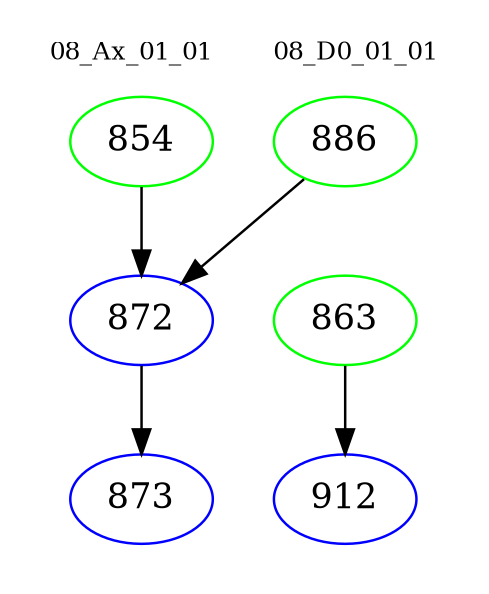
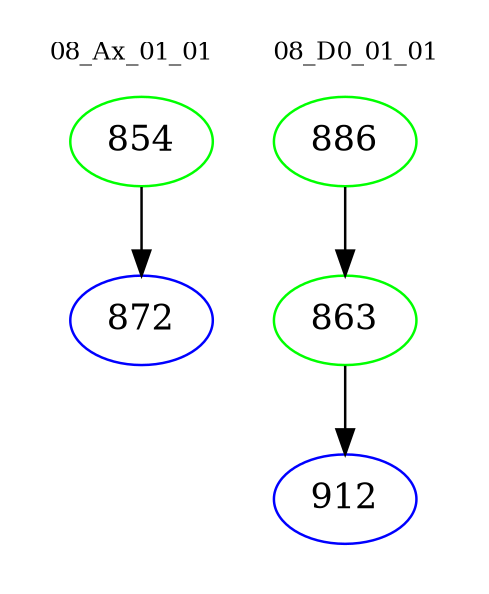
(271, 208) -> (345, 219)
(142, 499) -> none
